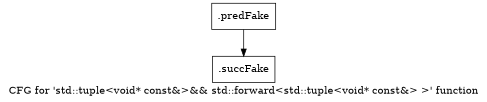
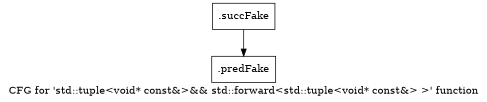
(244, 39) -> (244, 39)
